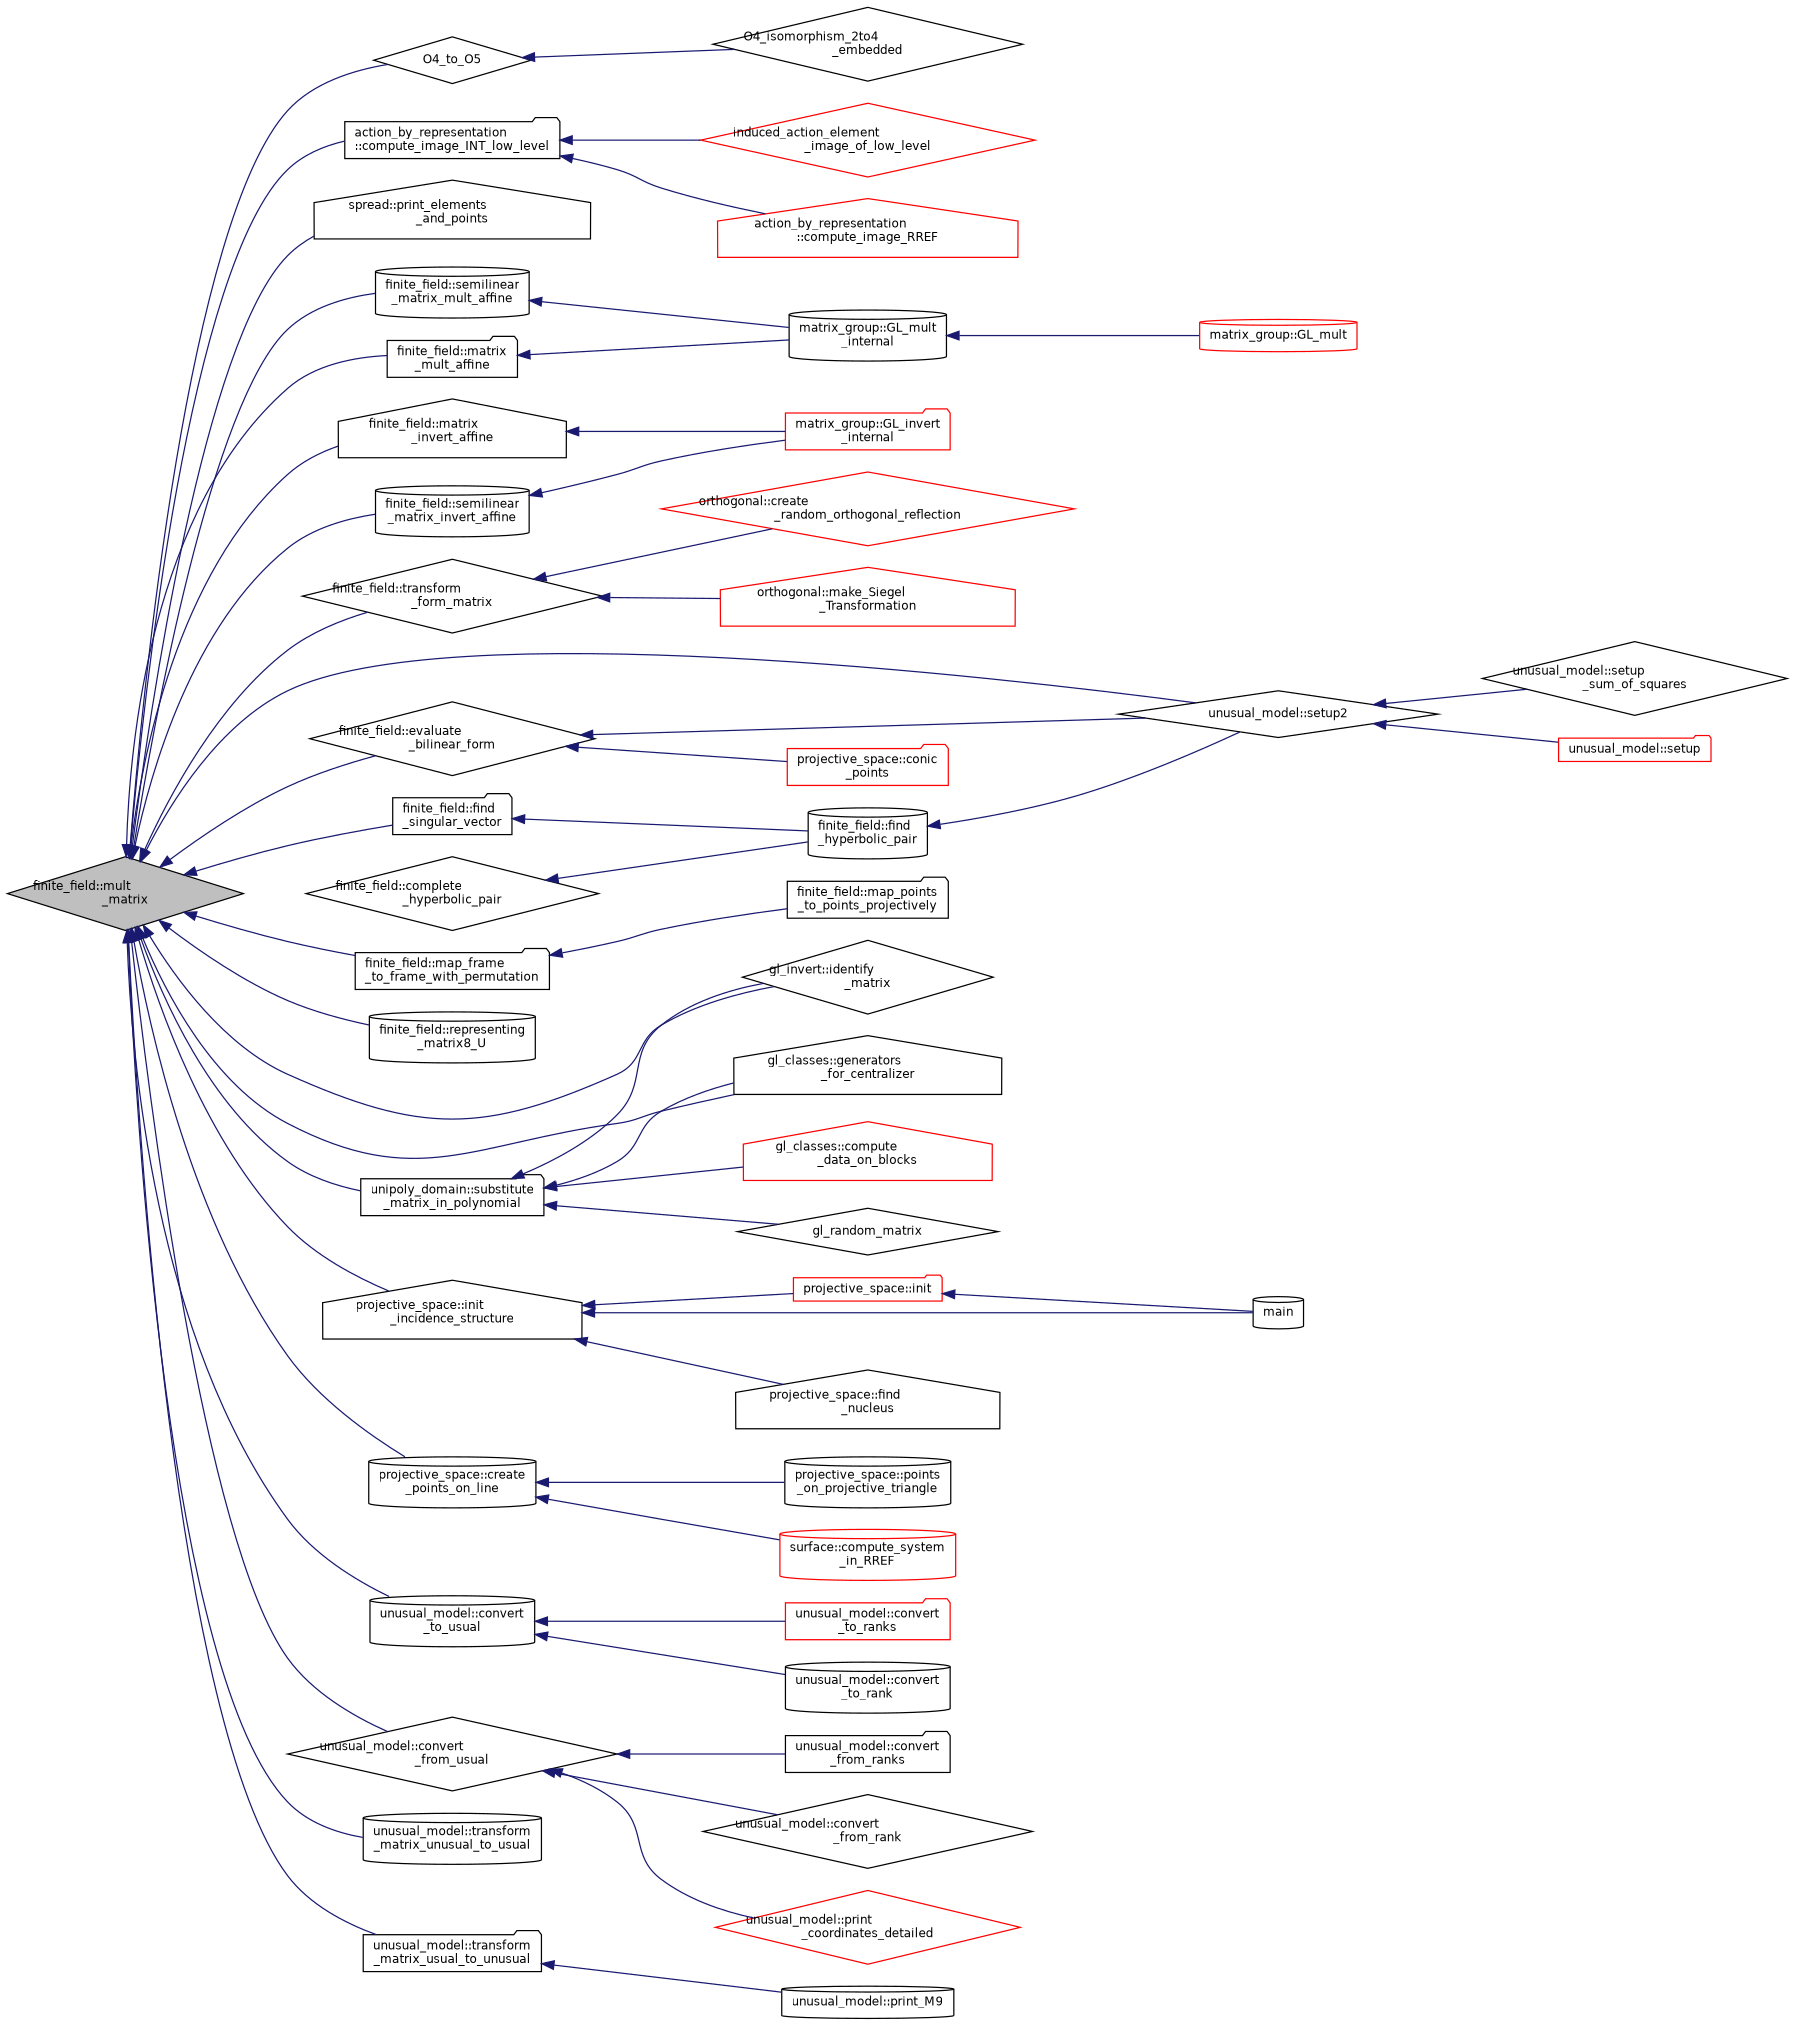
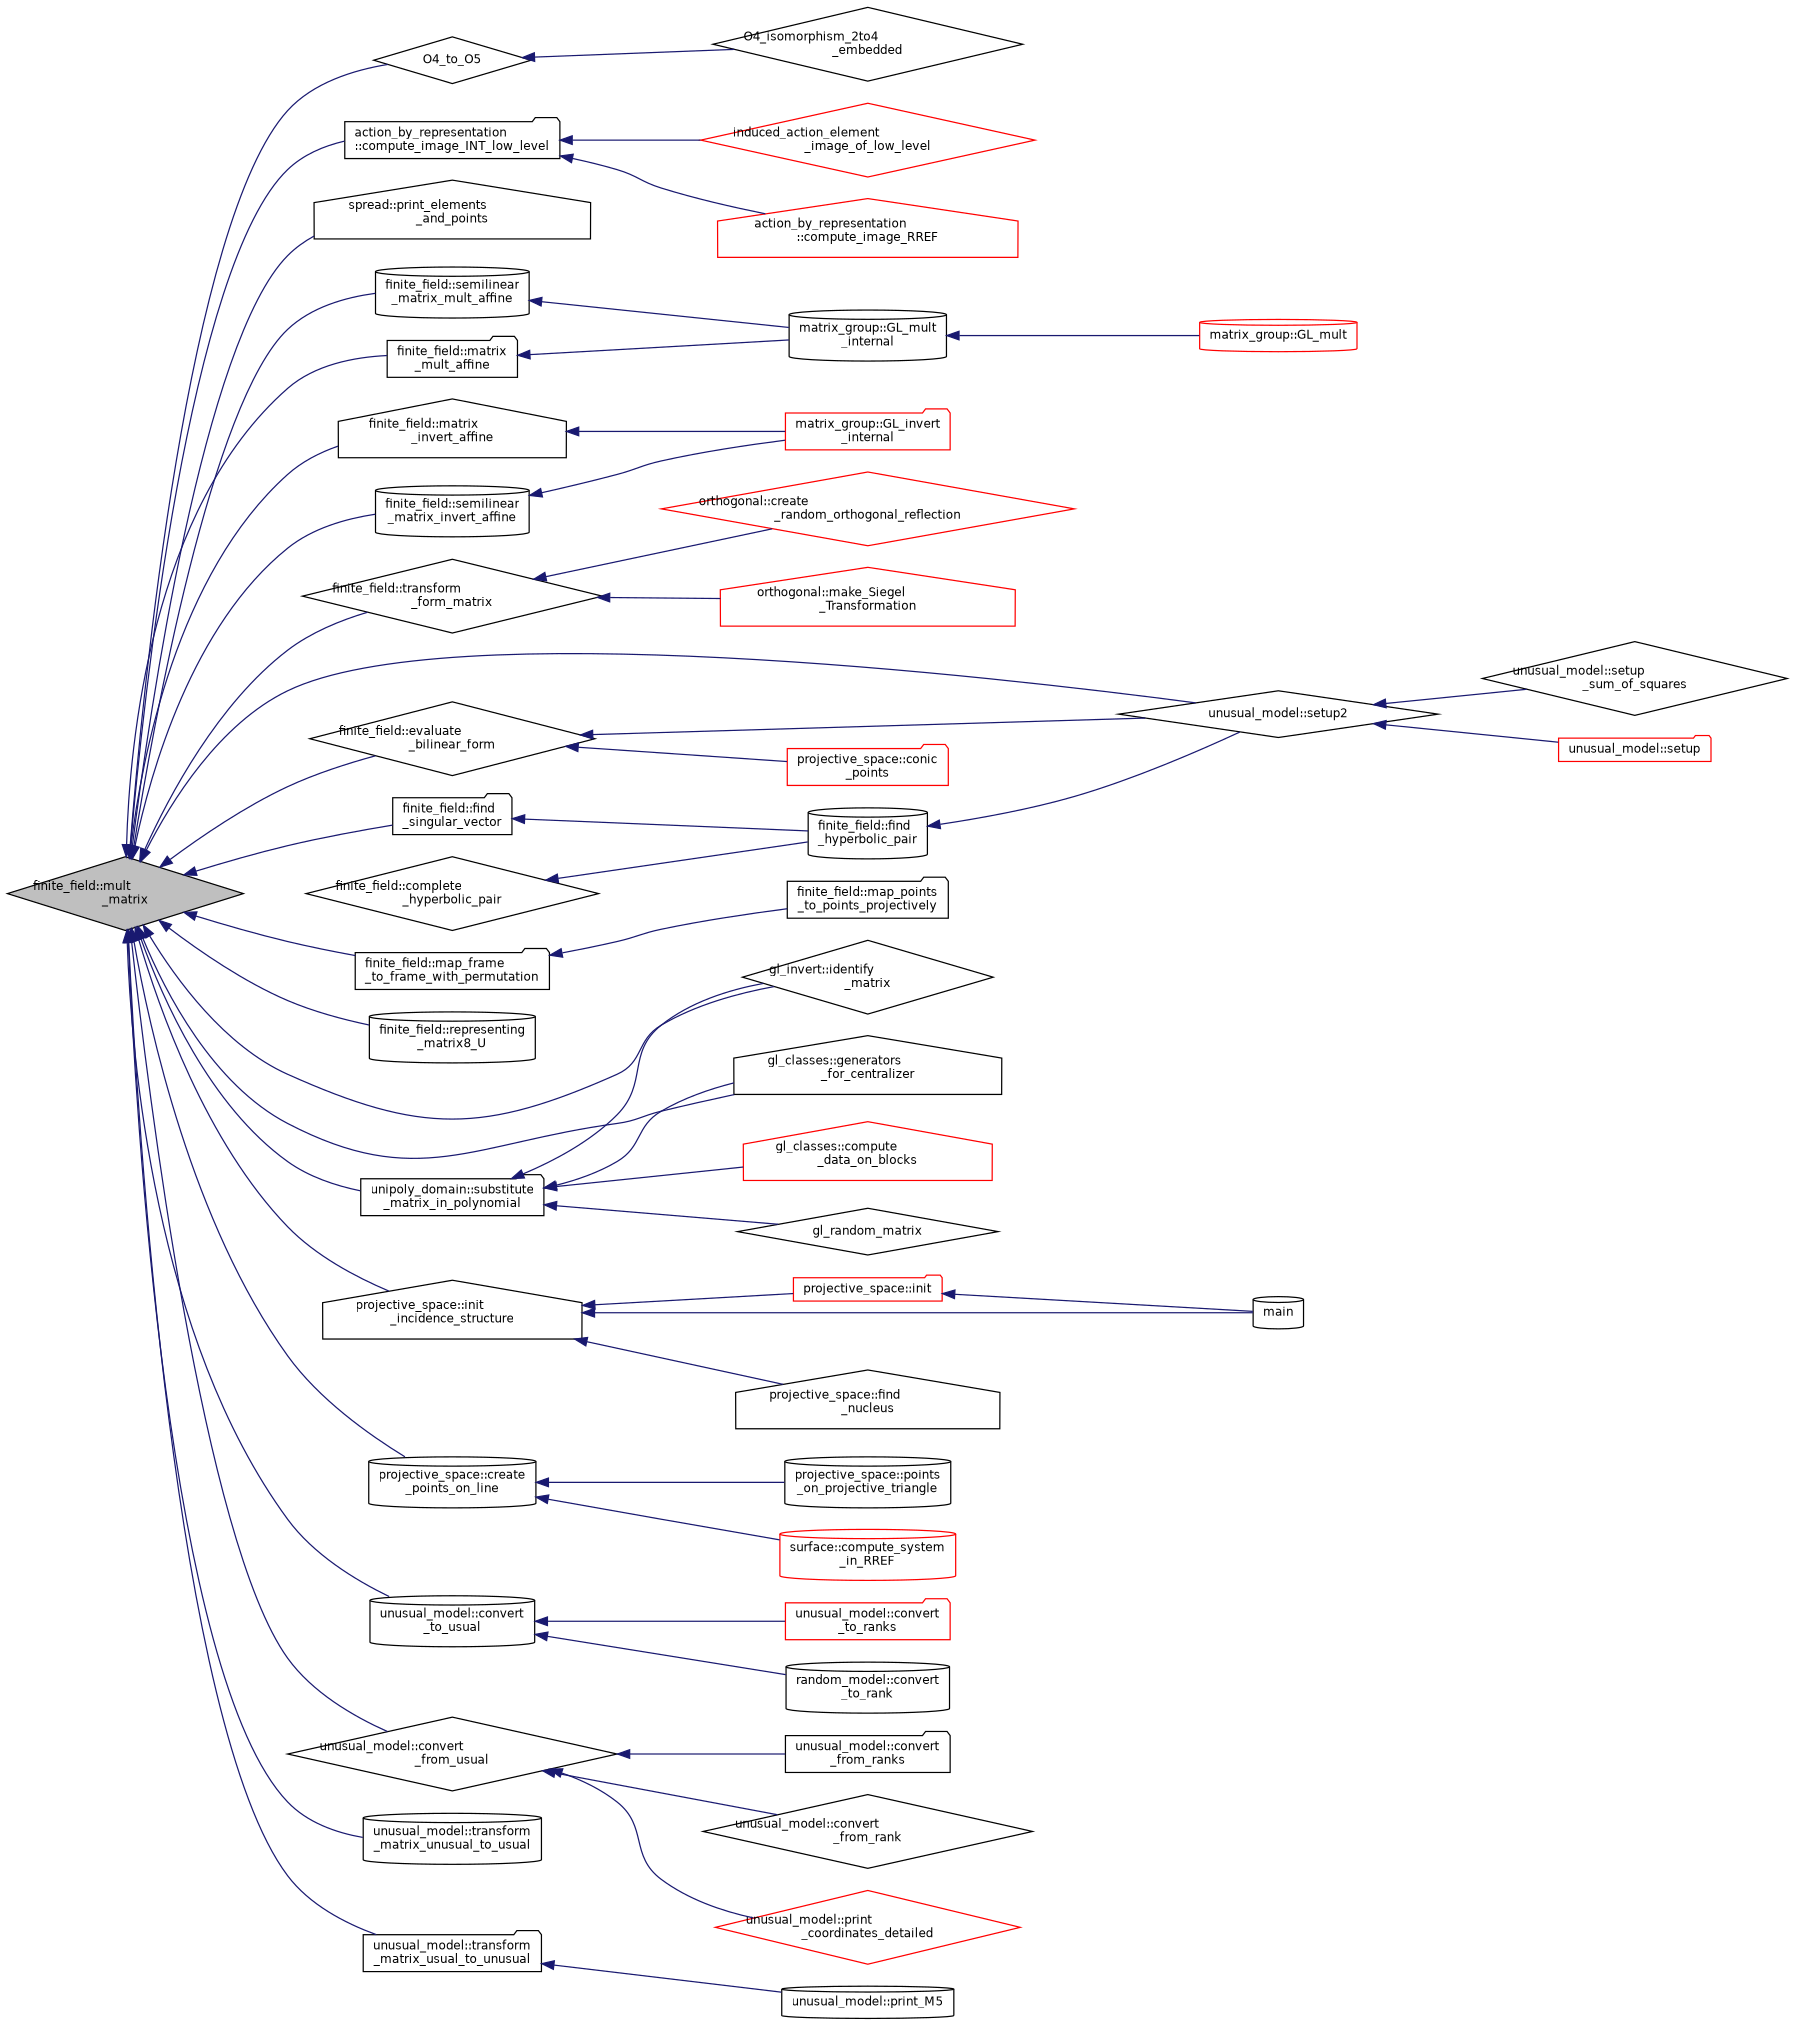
(868, 1688) -> (868, 1688)
(868, 2002) -> (868, 2002)
